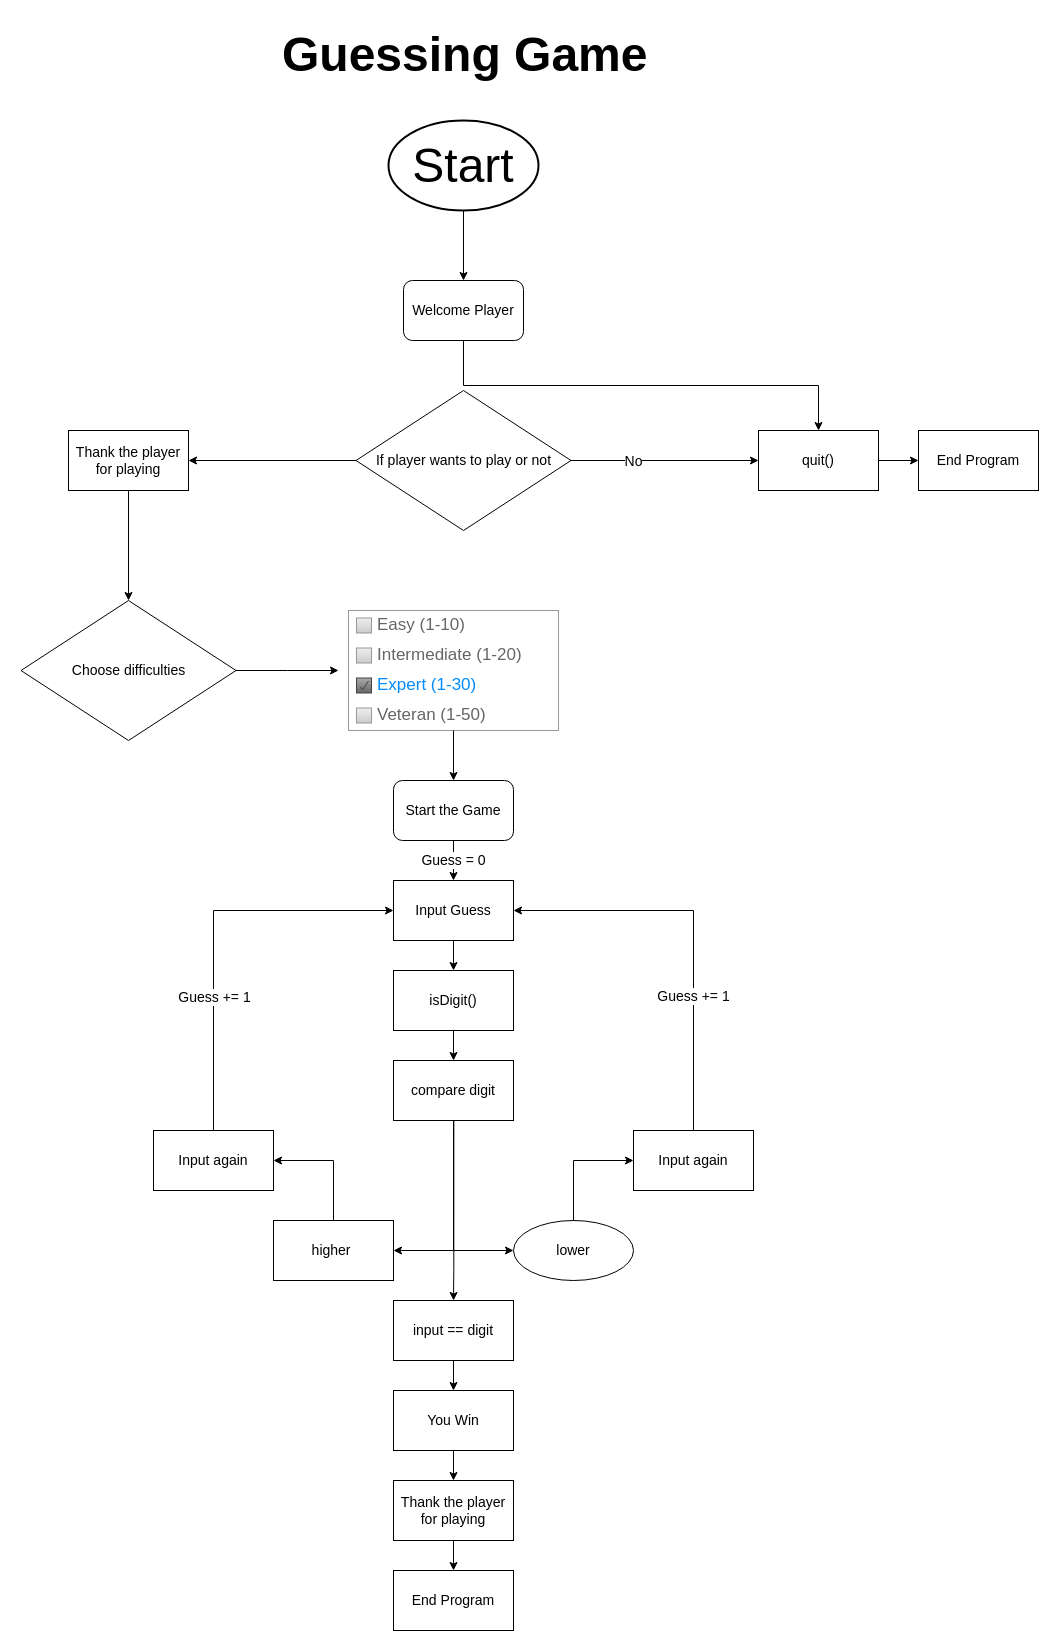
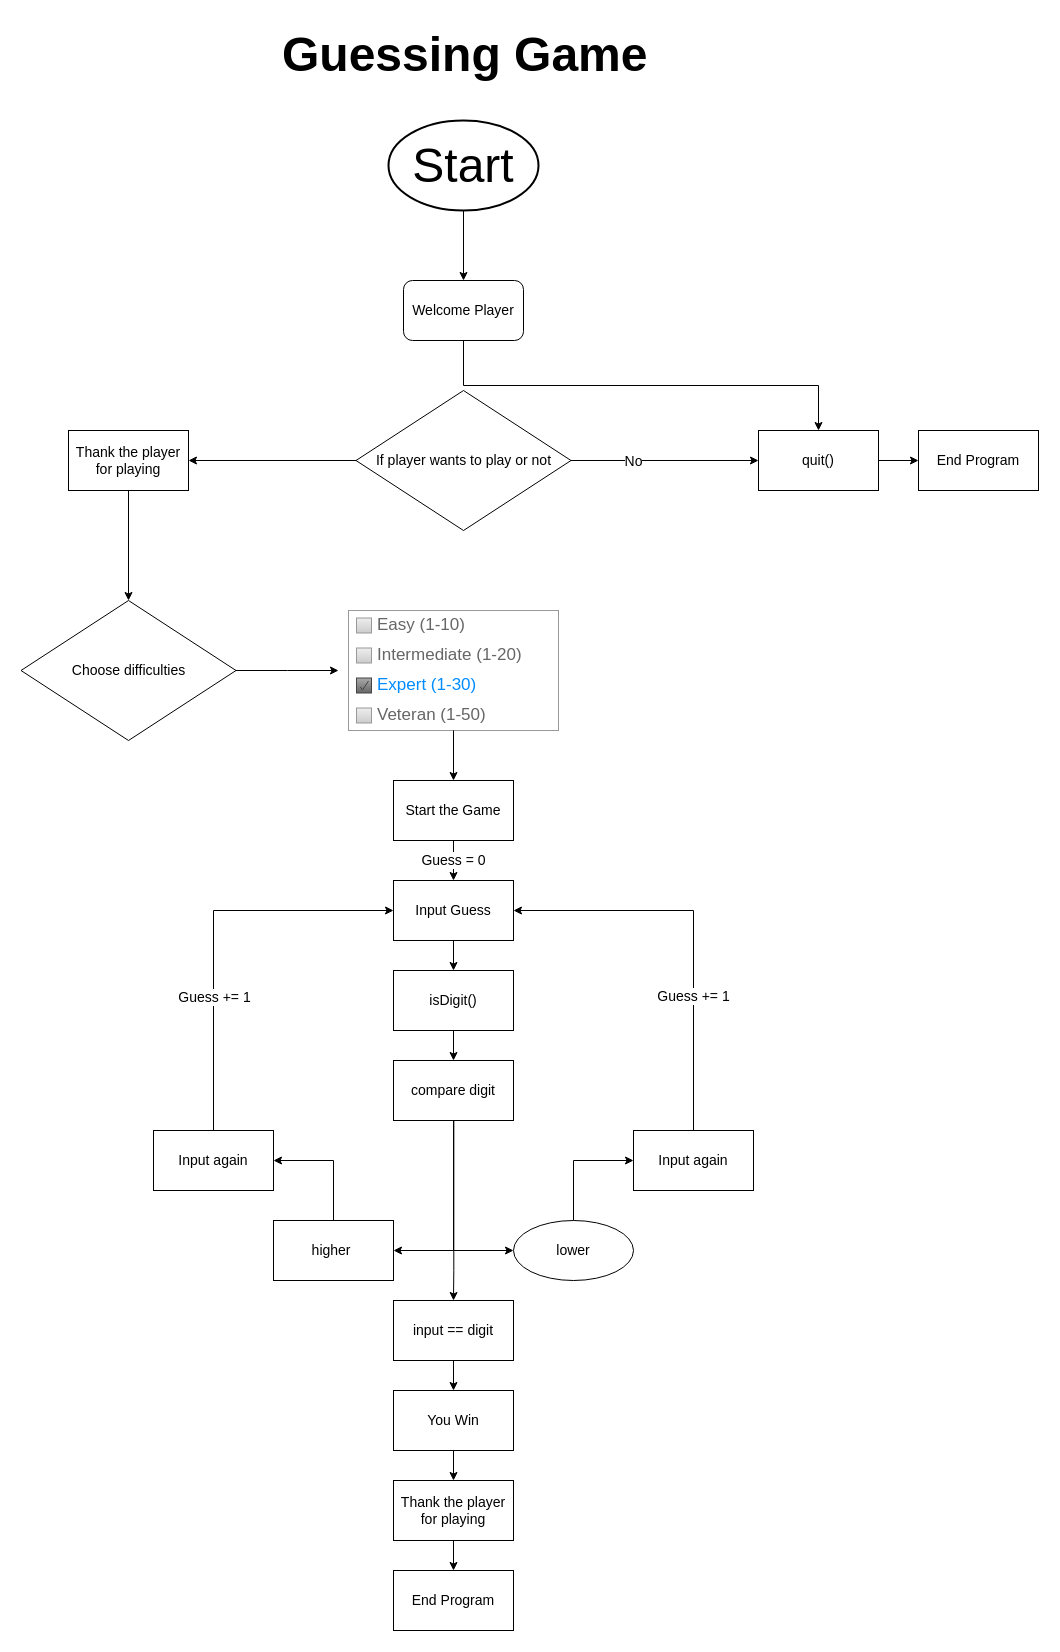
(454, 811) -> (454, 811)
